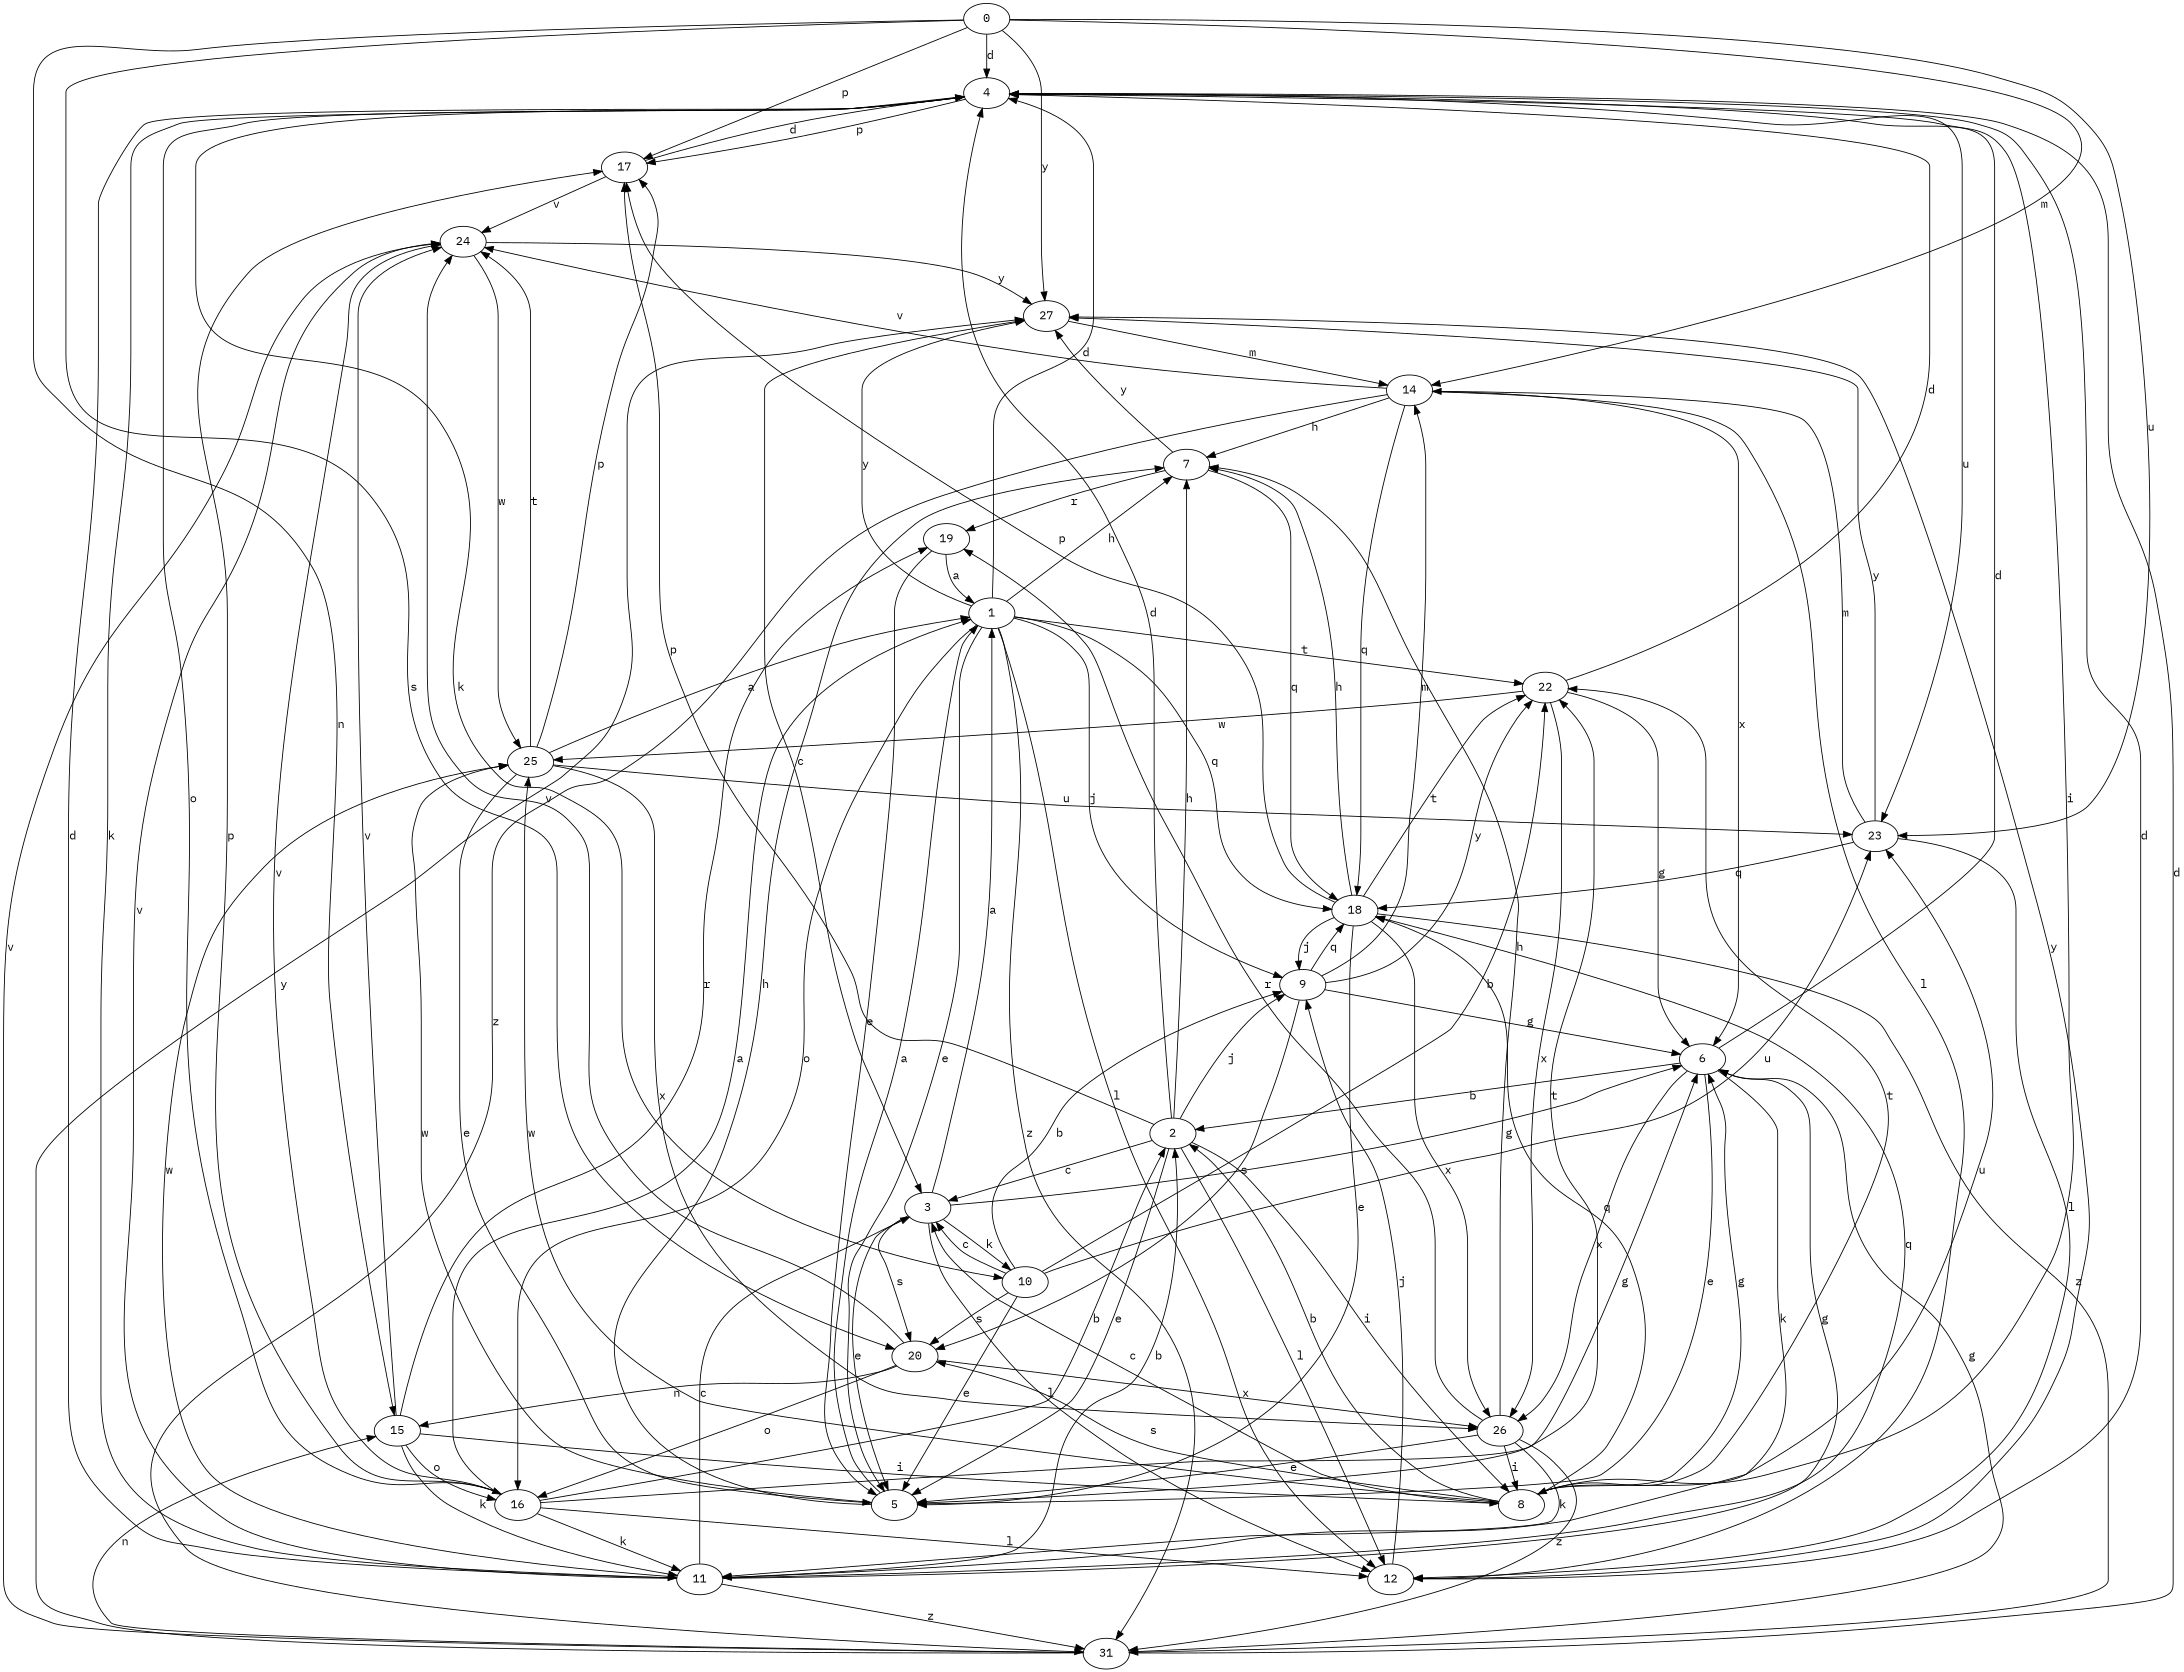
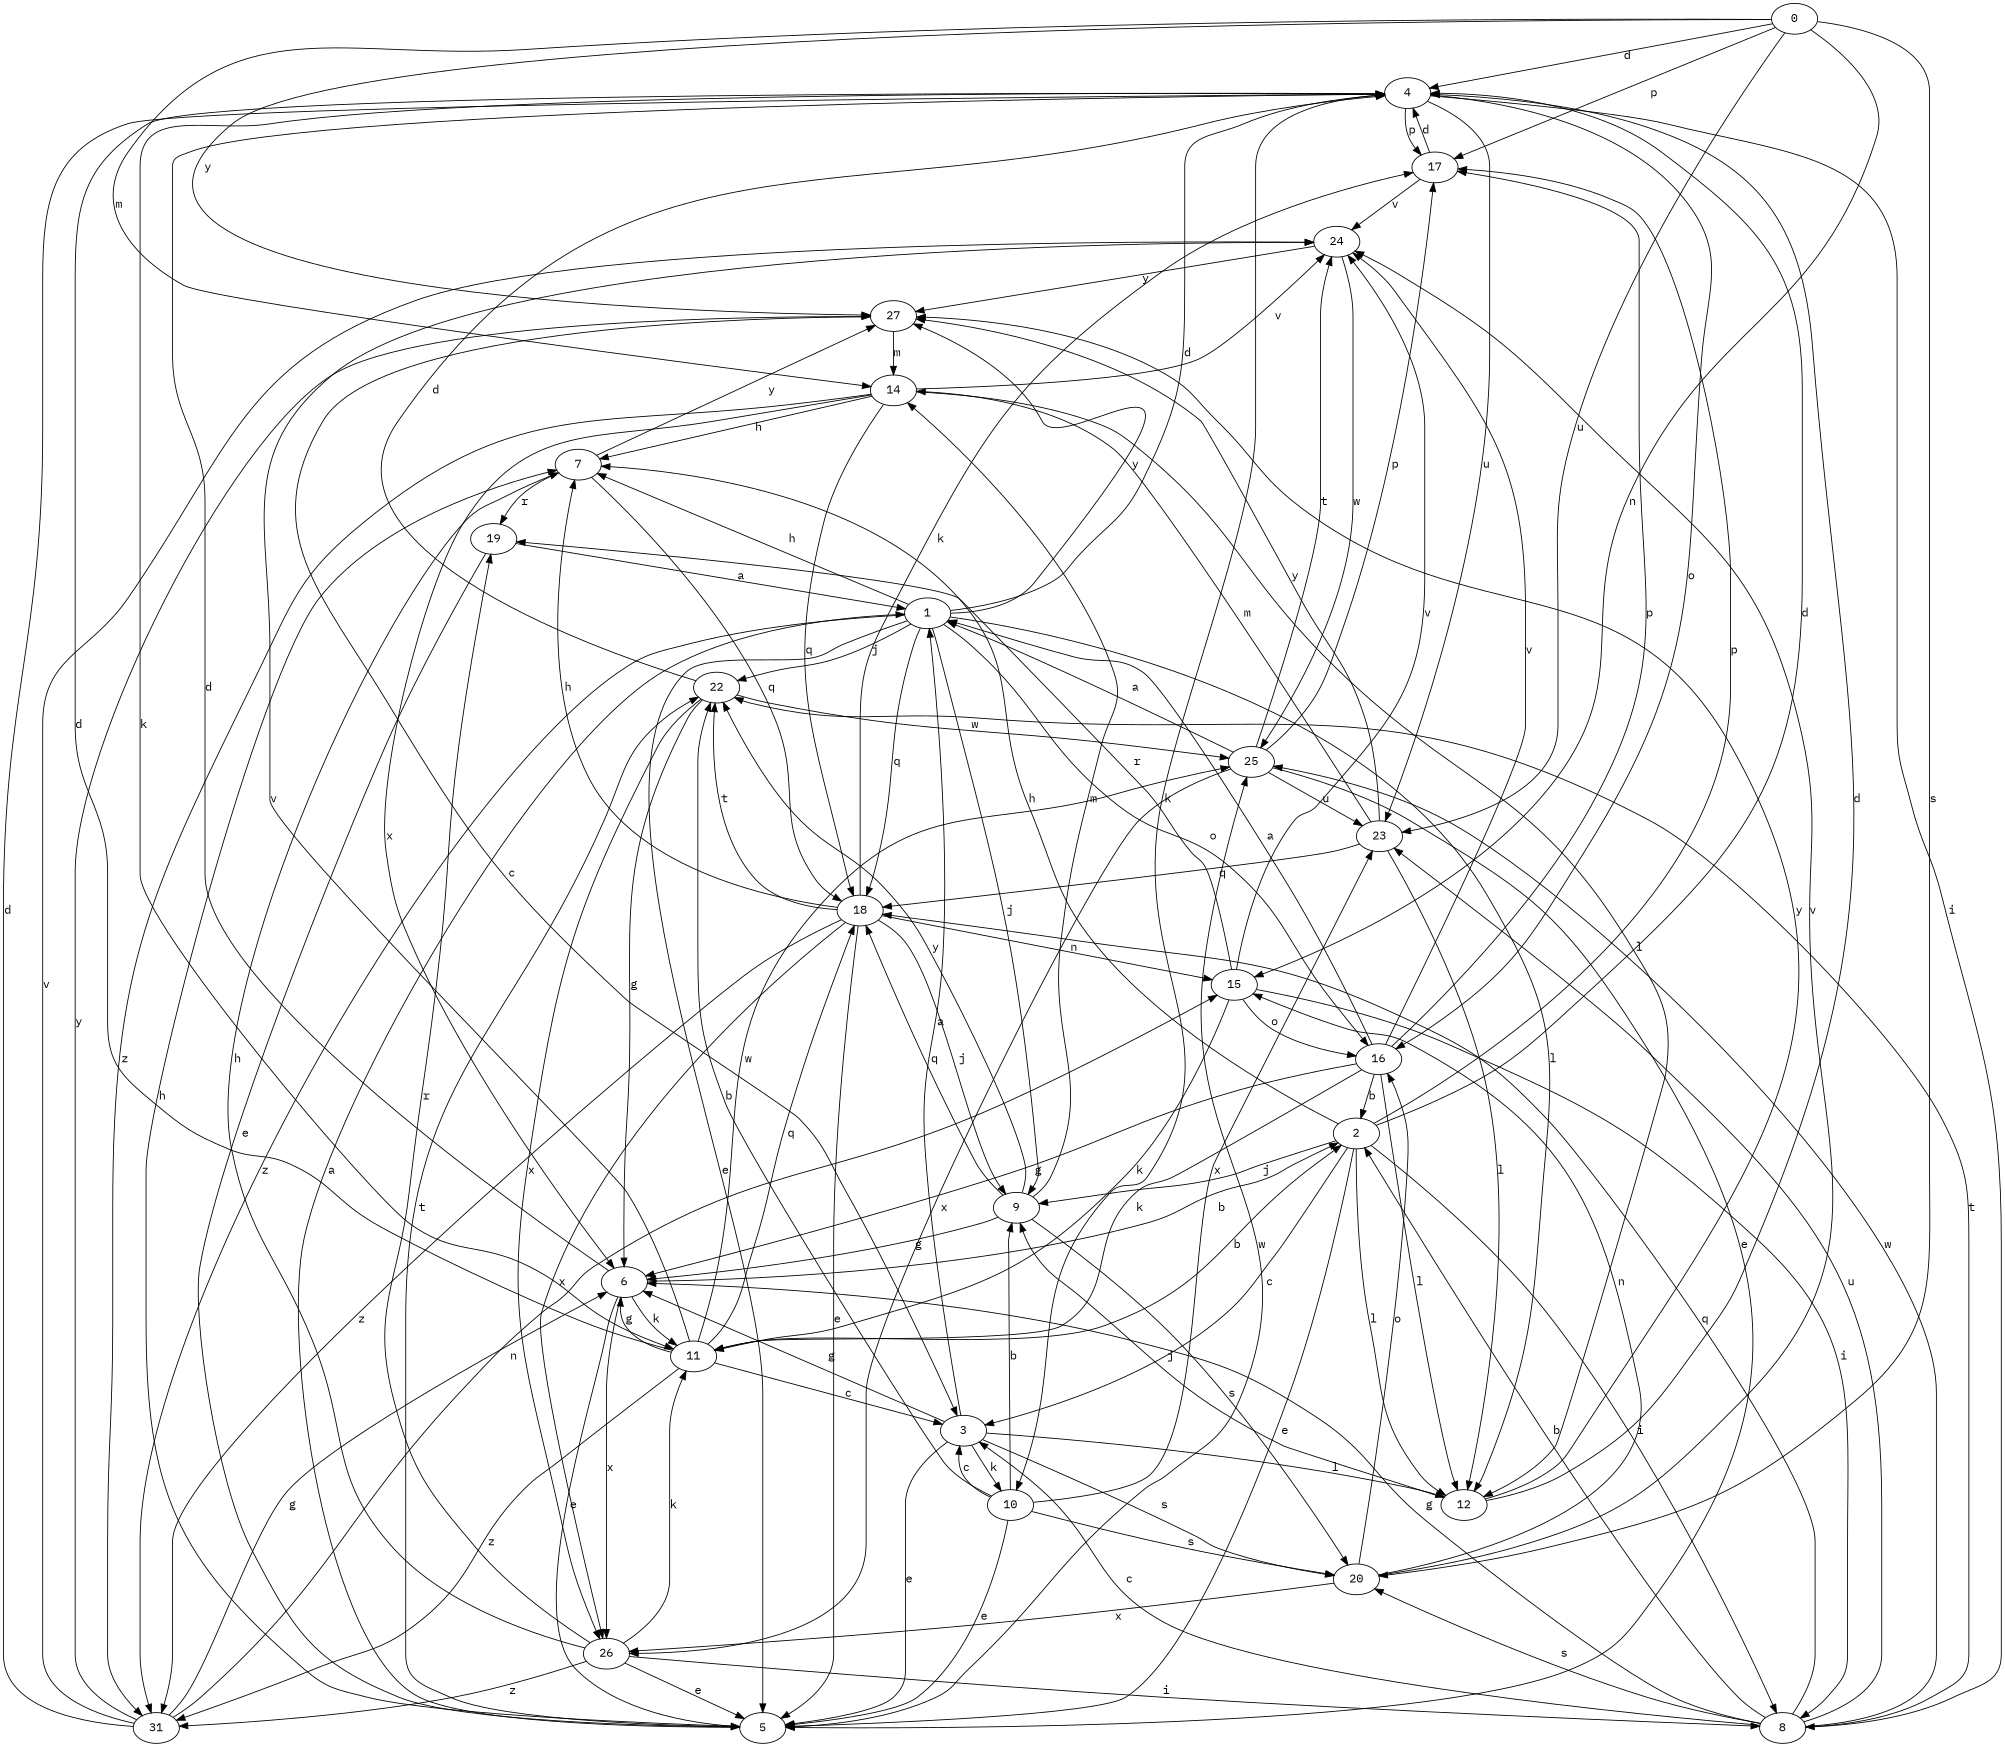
(1062, 539) -> (941, 539)
(1305, 650) -> (875, 650)
none -> (1043, 947)
(1768, 1059) -> (1218, 1171)
